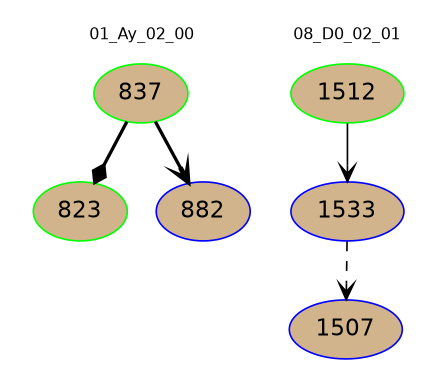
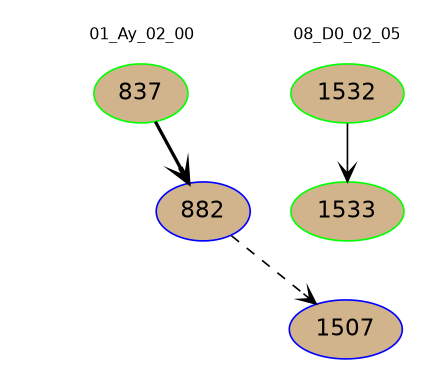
(347, 35) -> (347, 35)
(347, 93) -> (347, 93)
(80, 211) -> none
(347, 211) -> (347, 211)
(347, 262) -> (267, 265)
